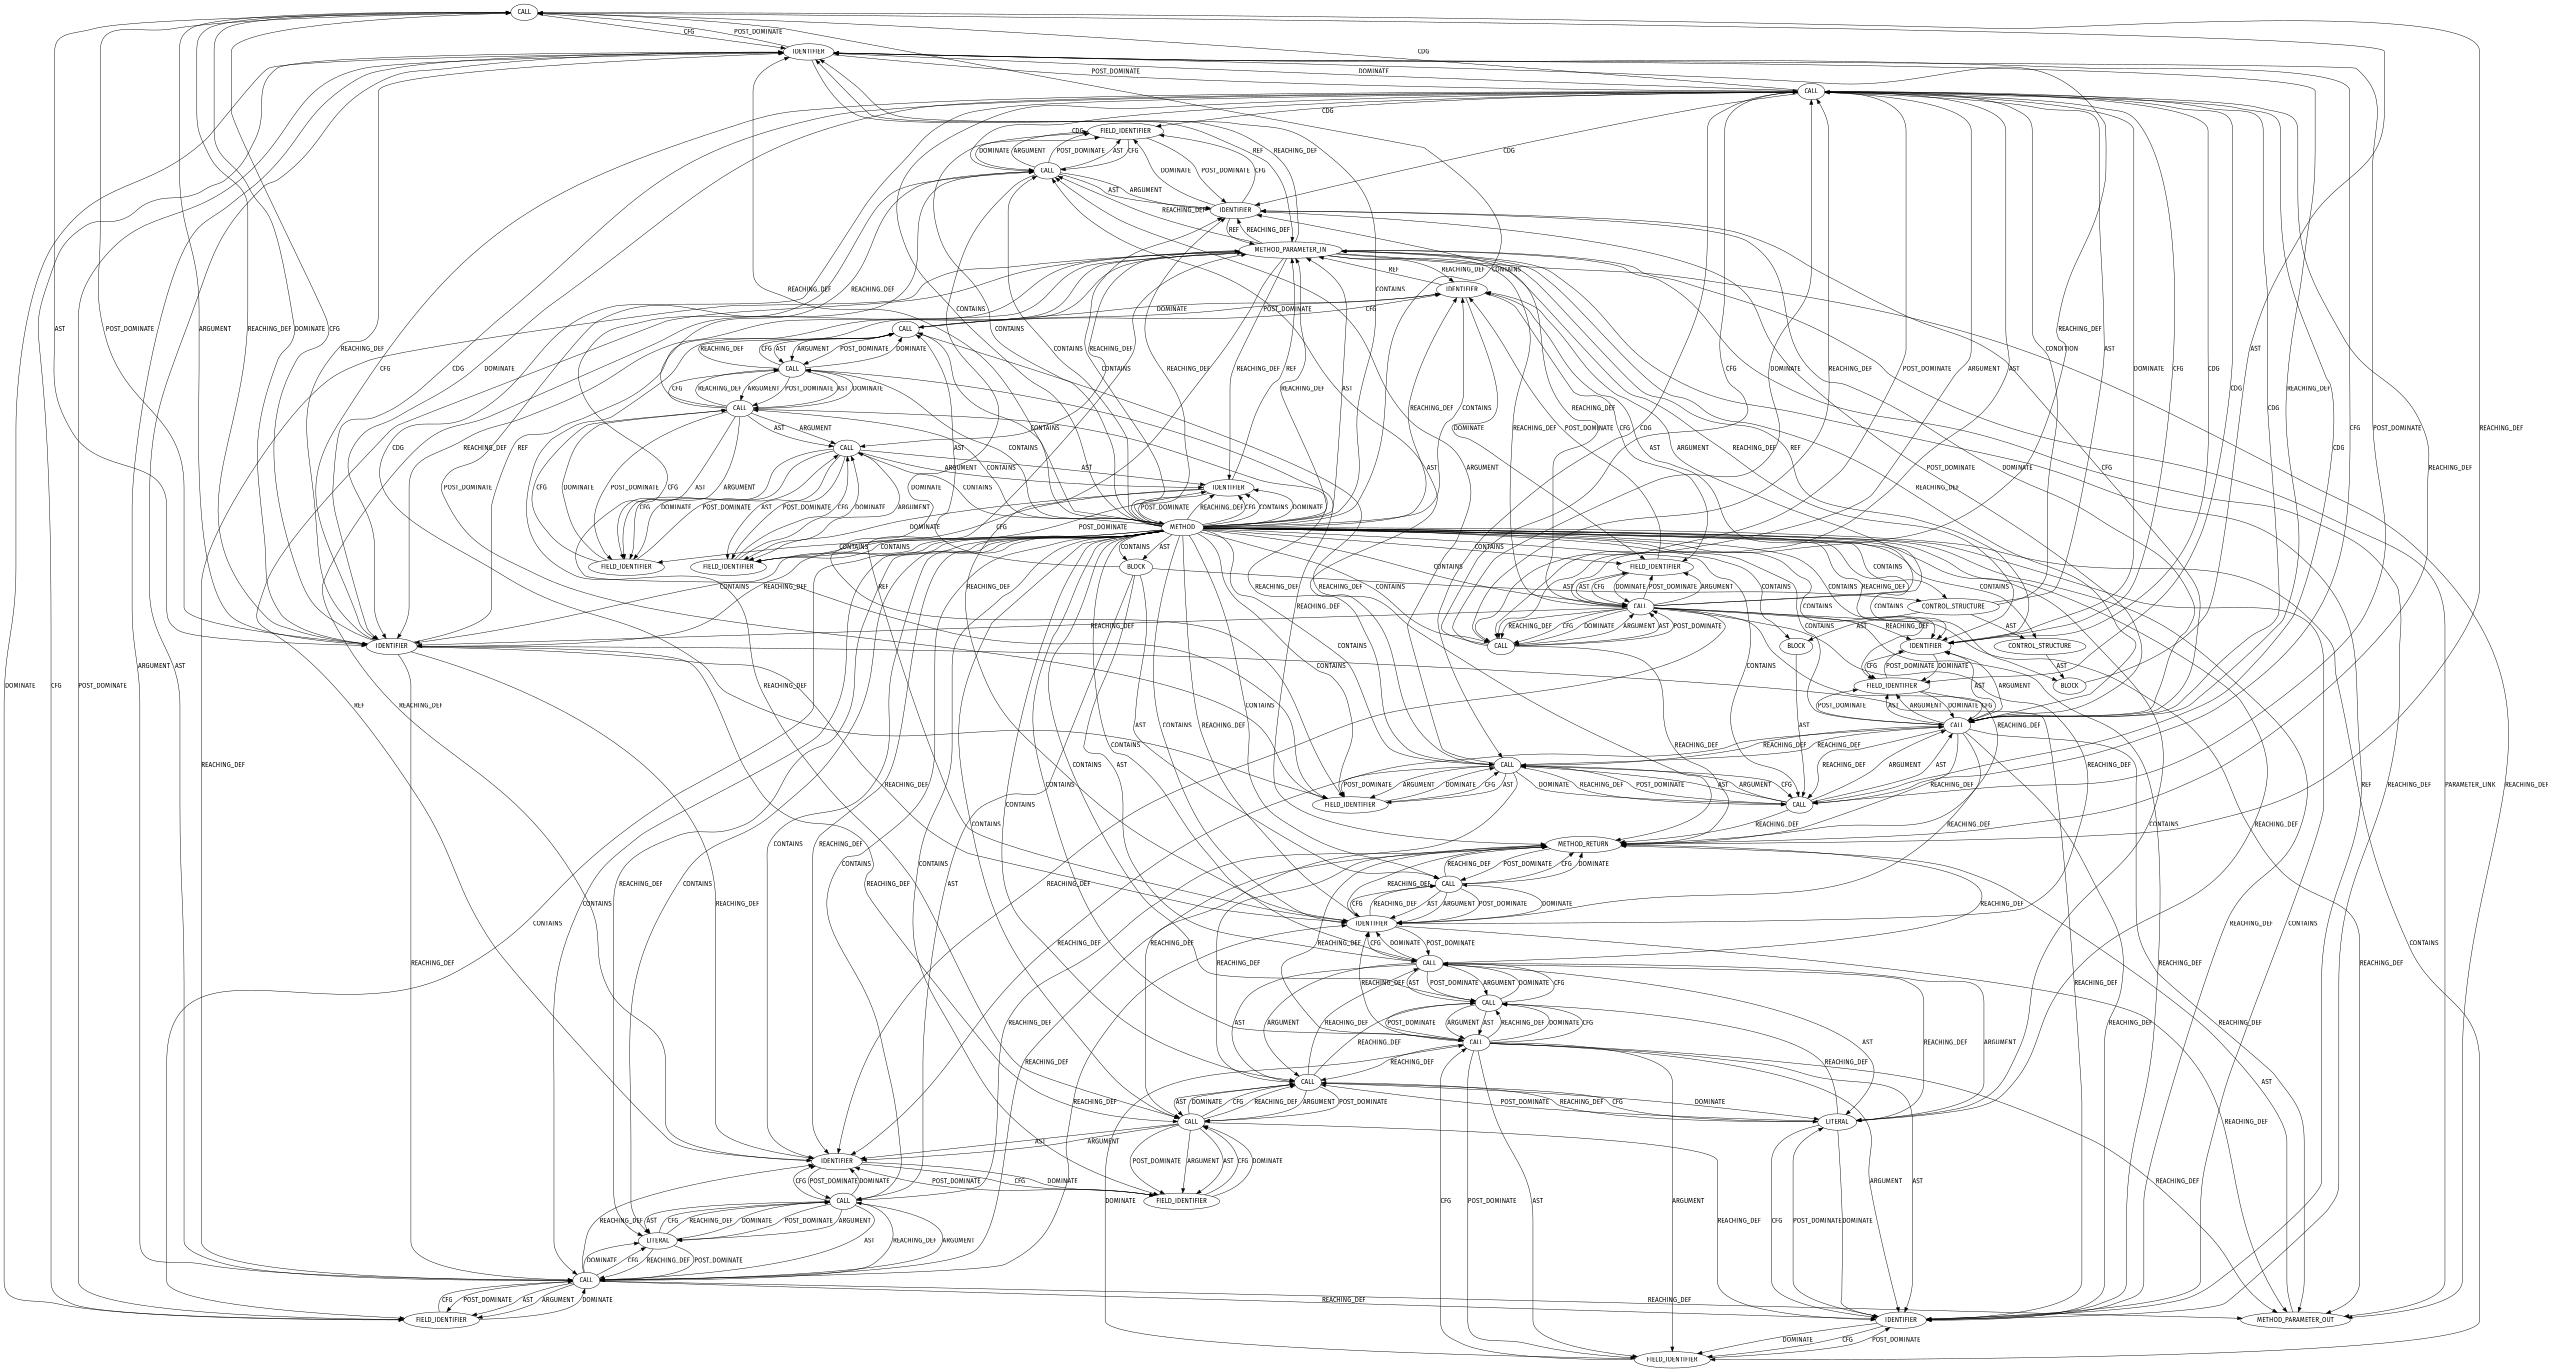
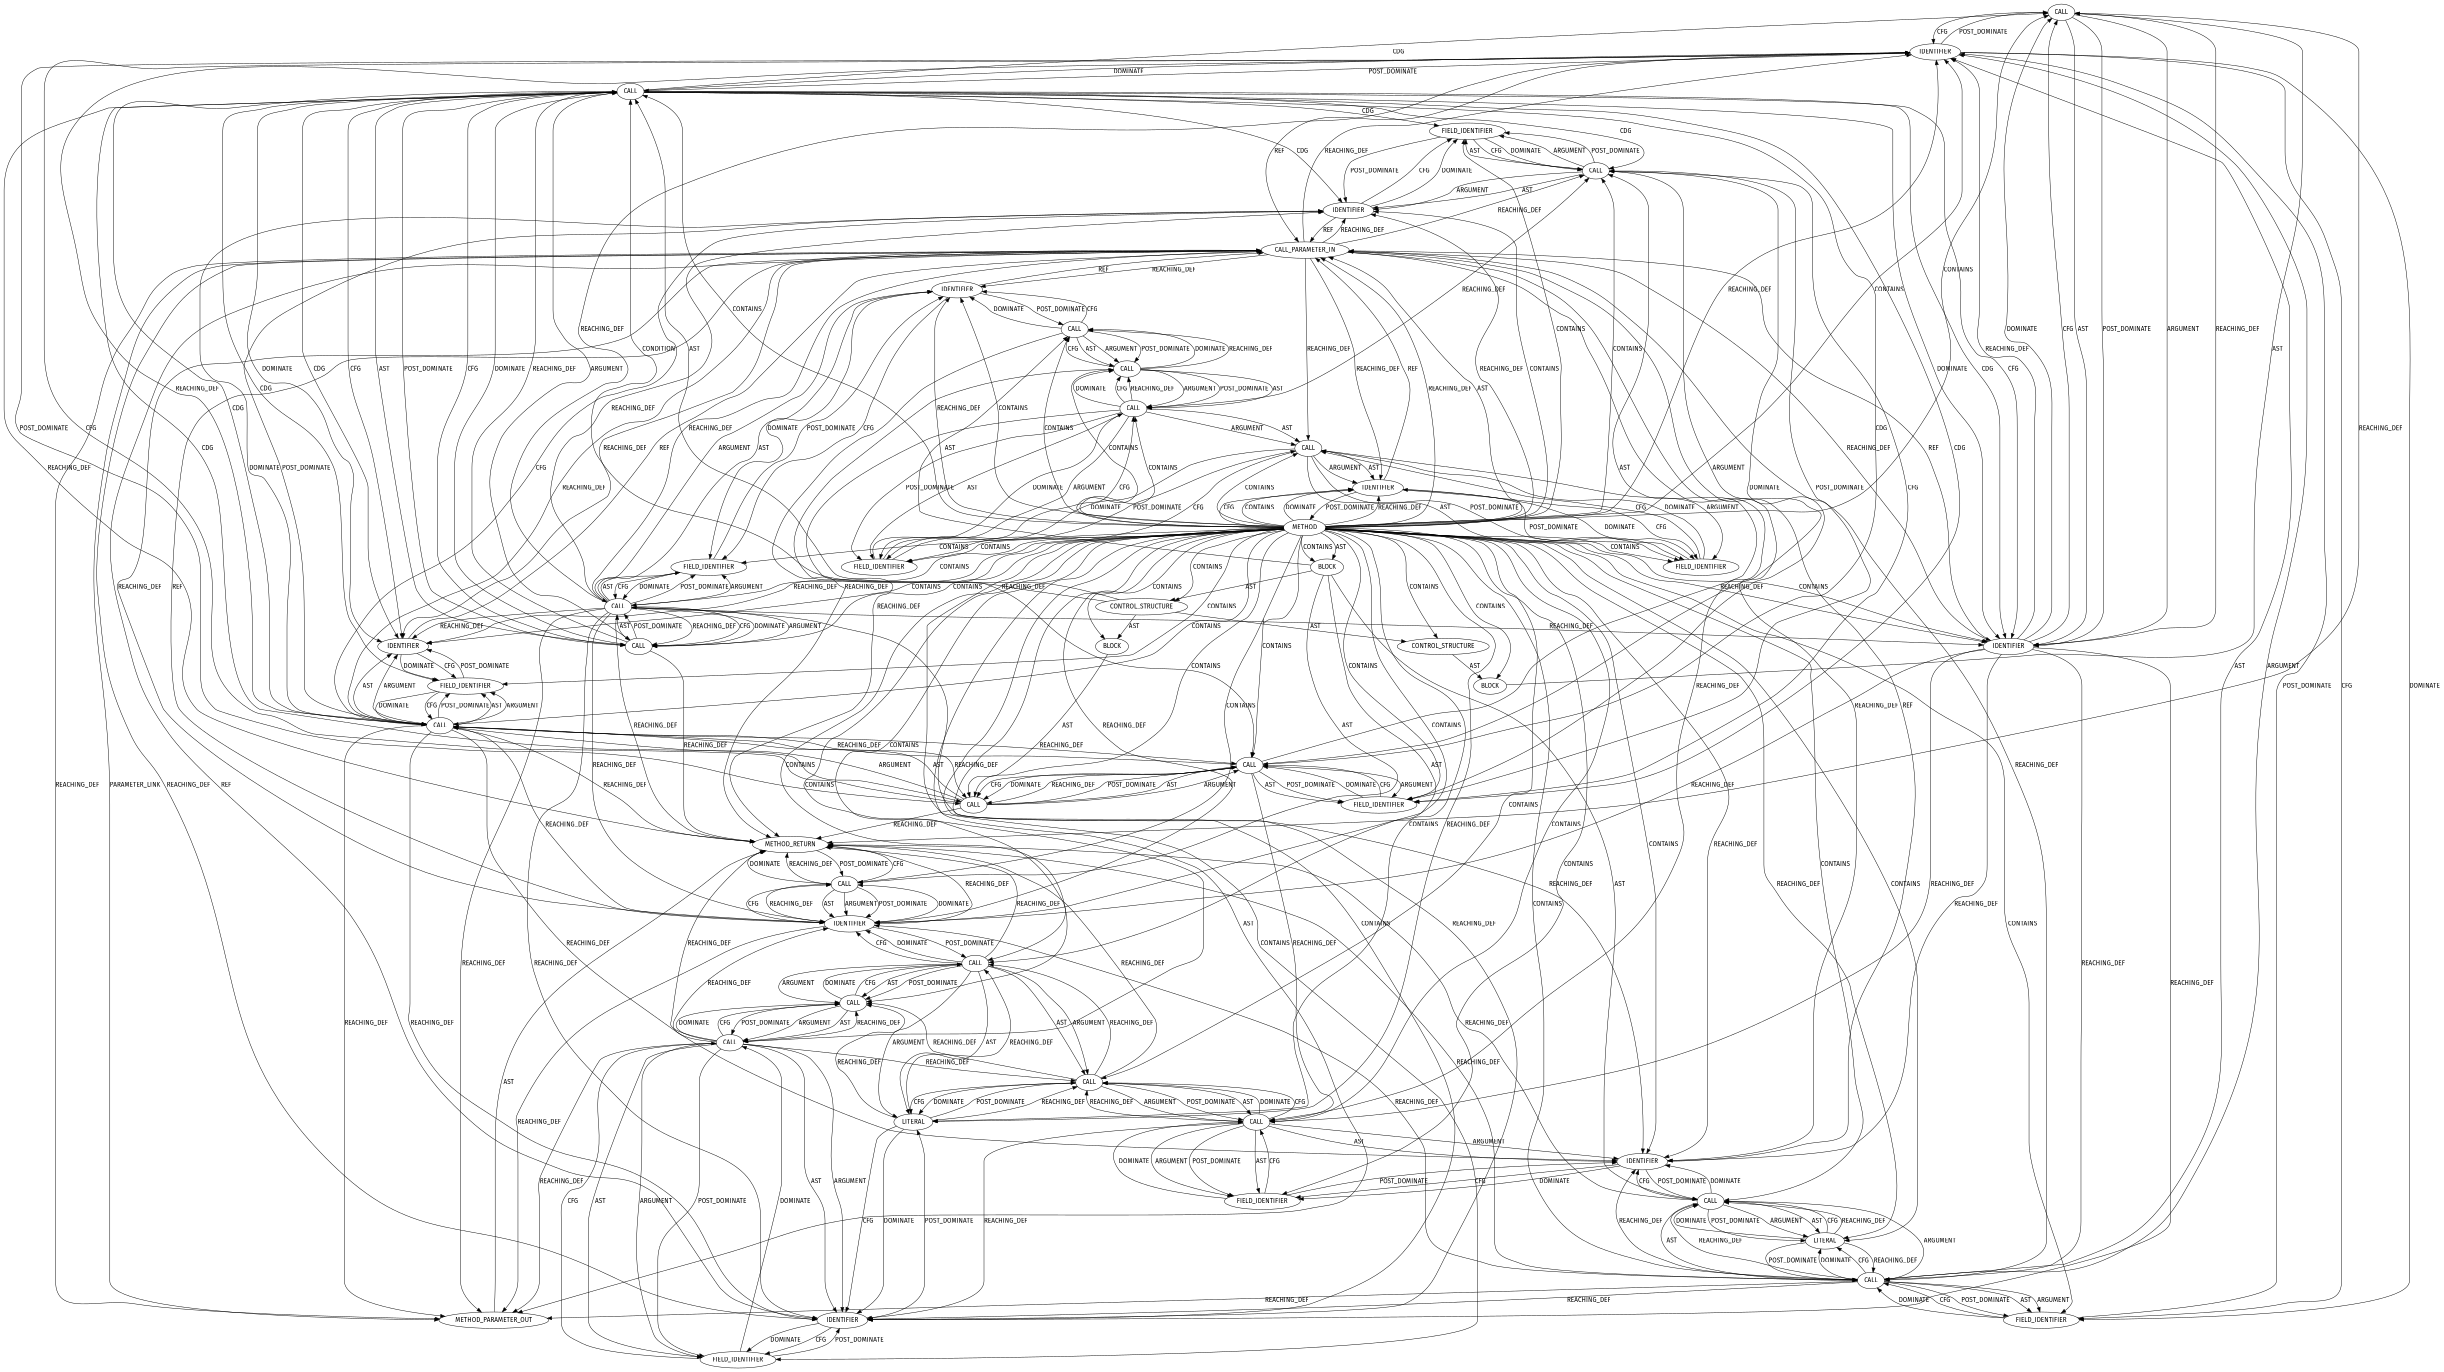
(1291, 250) -> (1305, 250)
none -> (1340, 1101)
